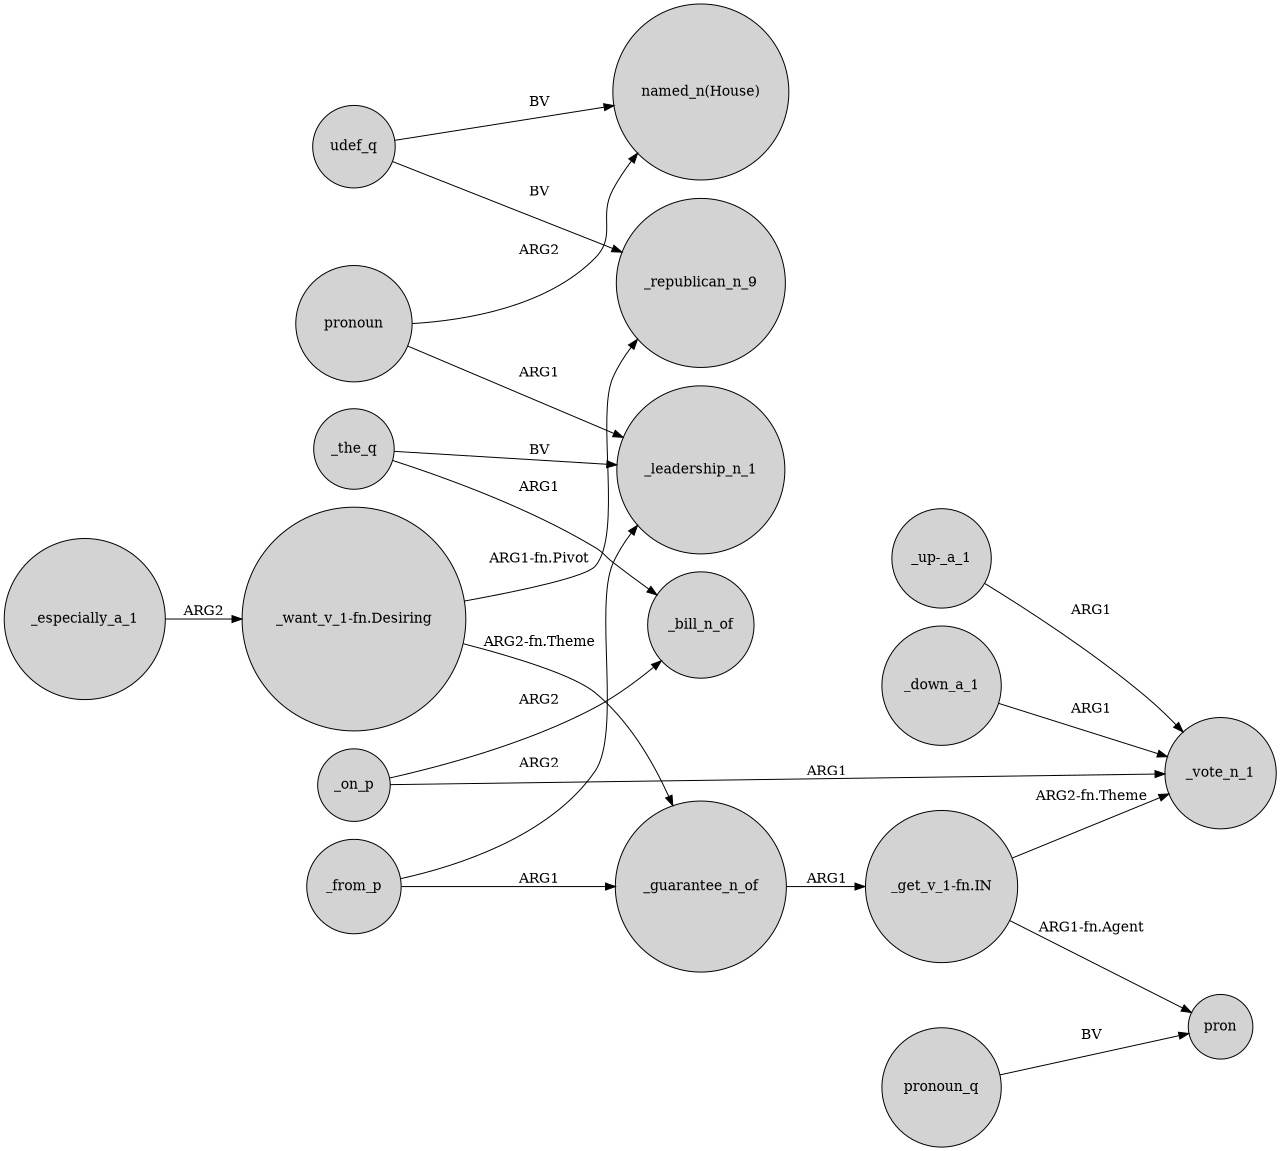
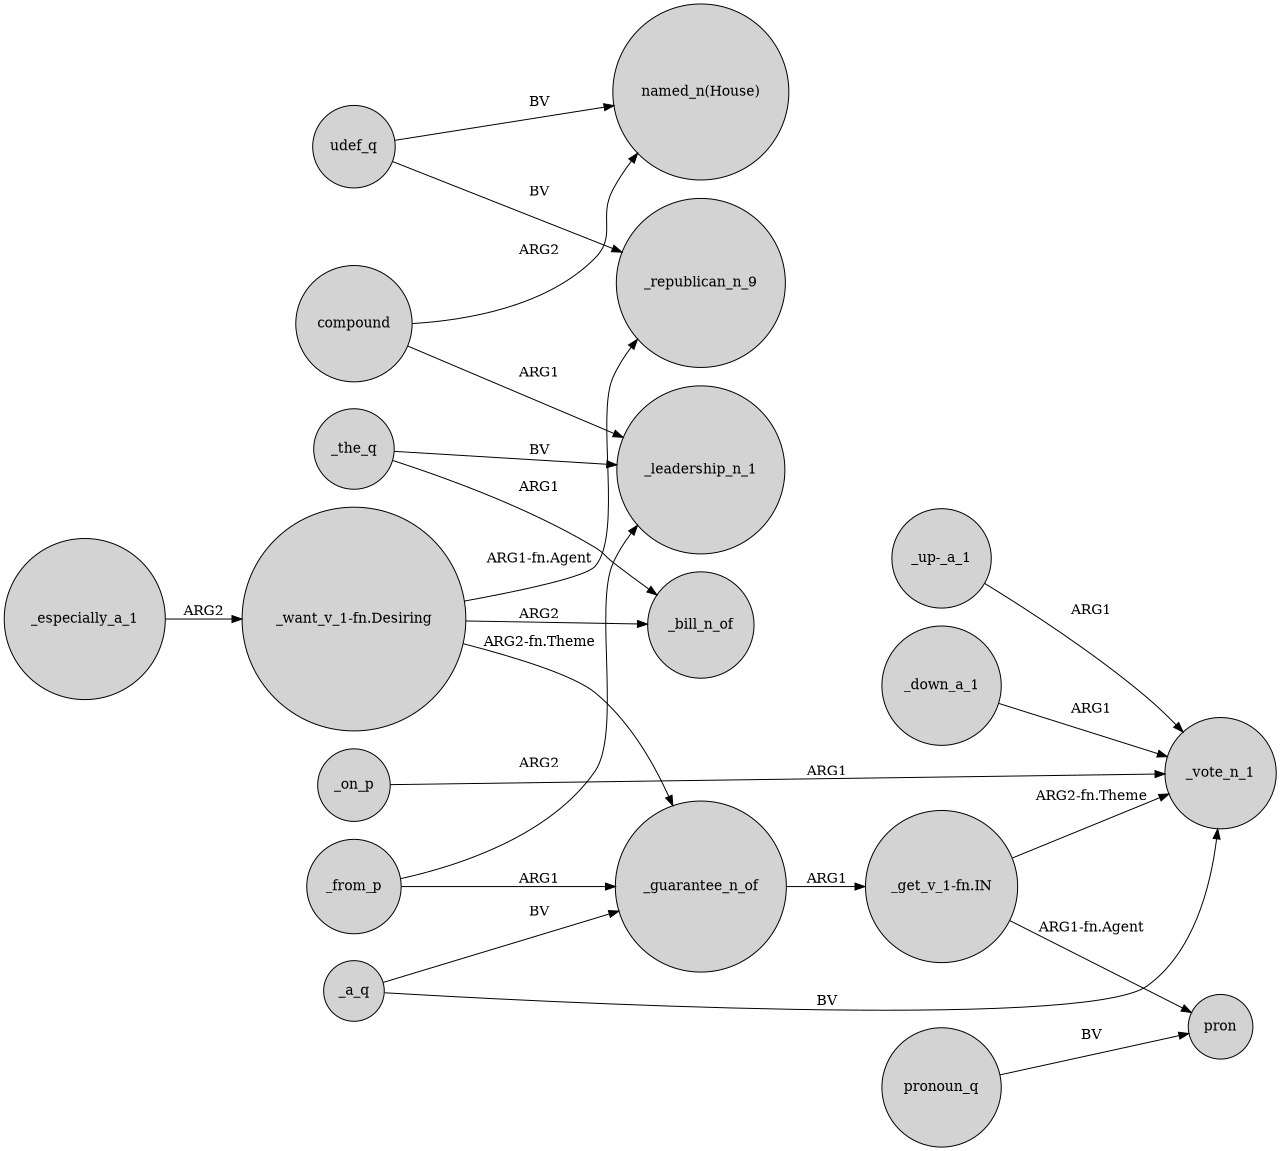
(354, 324) -> (354, 324)
(539, 559) -> (539, 559)
(528, 737) -> (552, 622)
none -> (354, 991)
